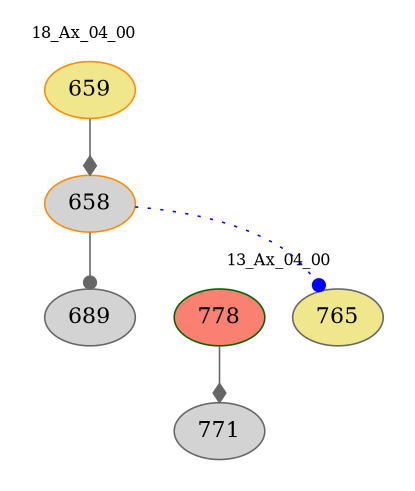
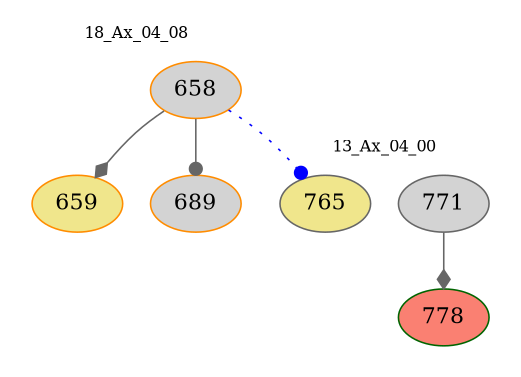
(84, 34) -> (137, 34)
(90, 138) -> (134, 134)
(90, 317) -> (196, 204)
(220, 365) -> (444, 251)
